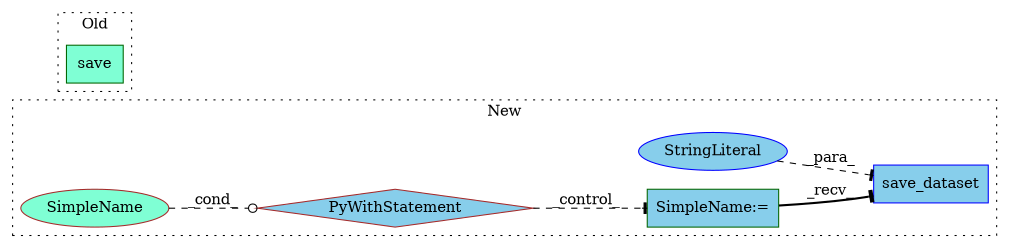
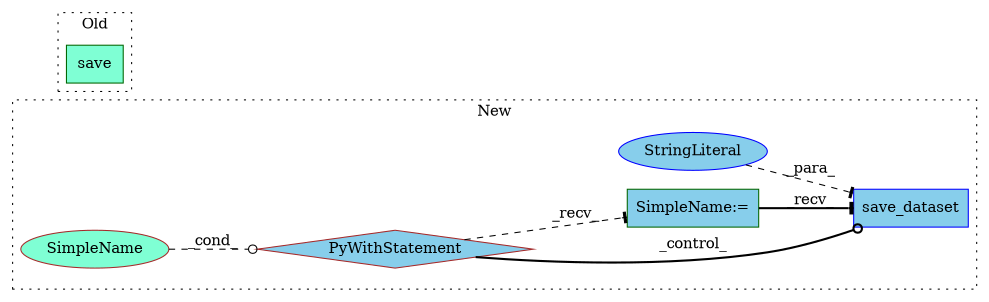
(586, 200) -> (576, 214)
none -> (666, 261)
